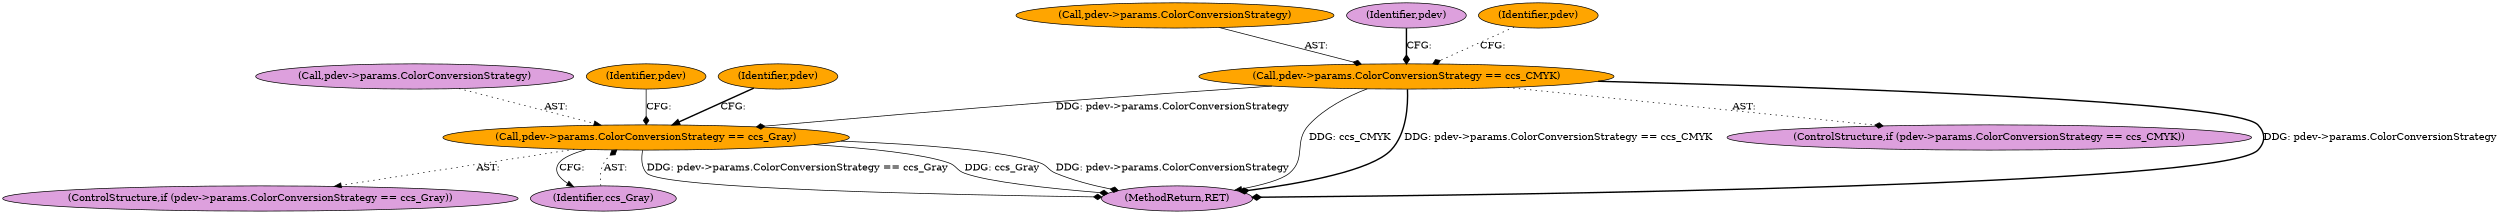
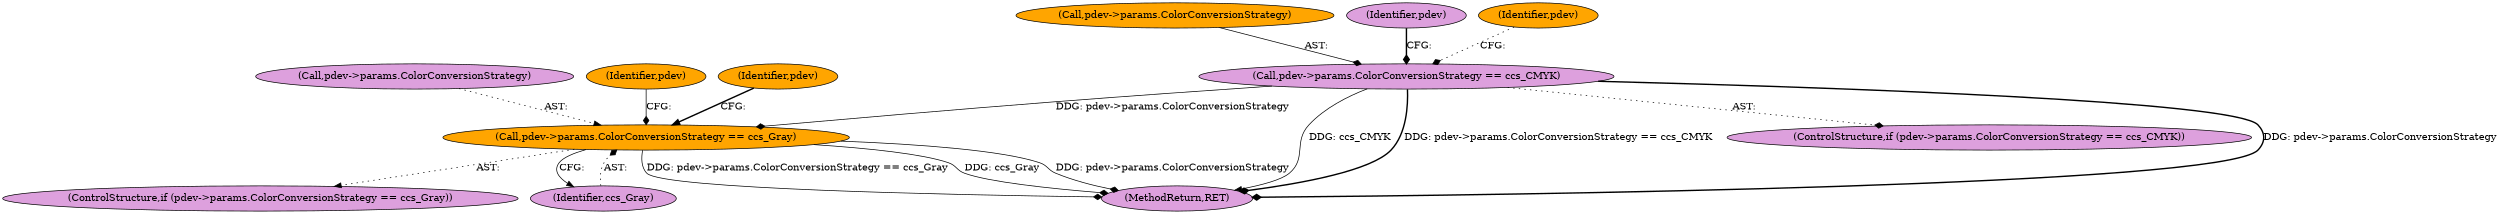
(1406, 76) -> (1406, 76)
